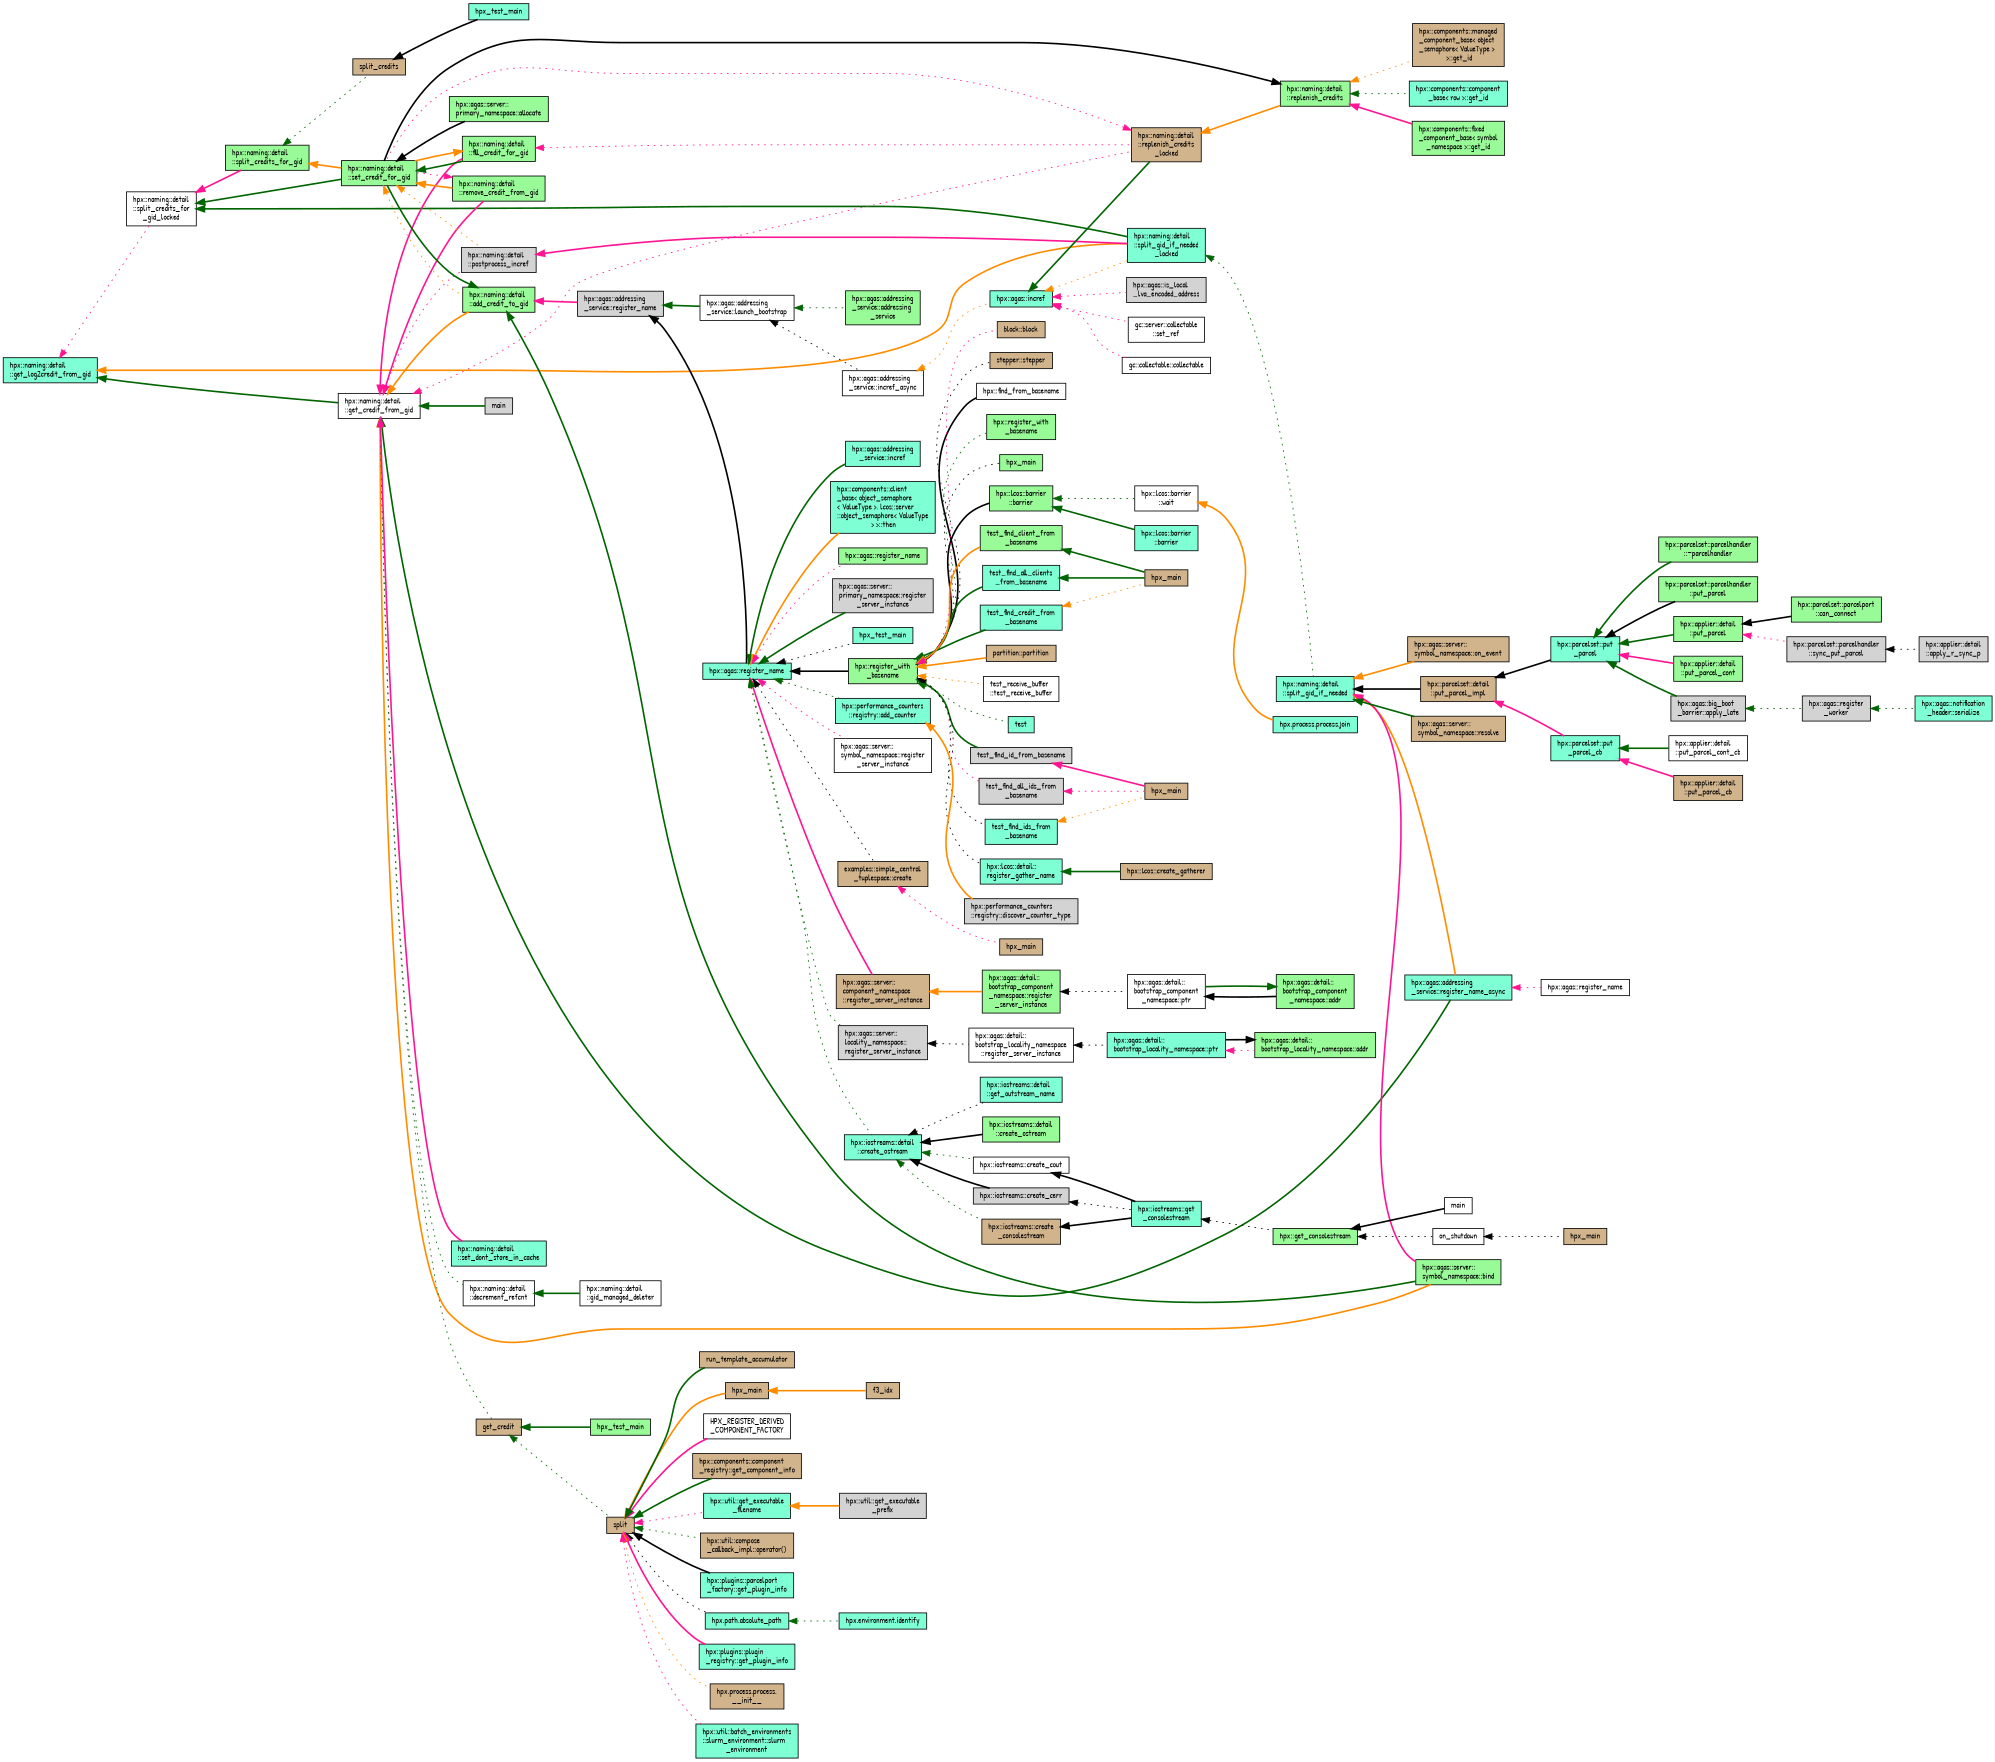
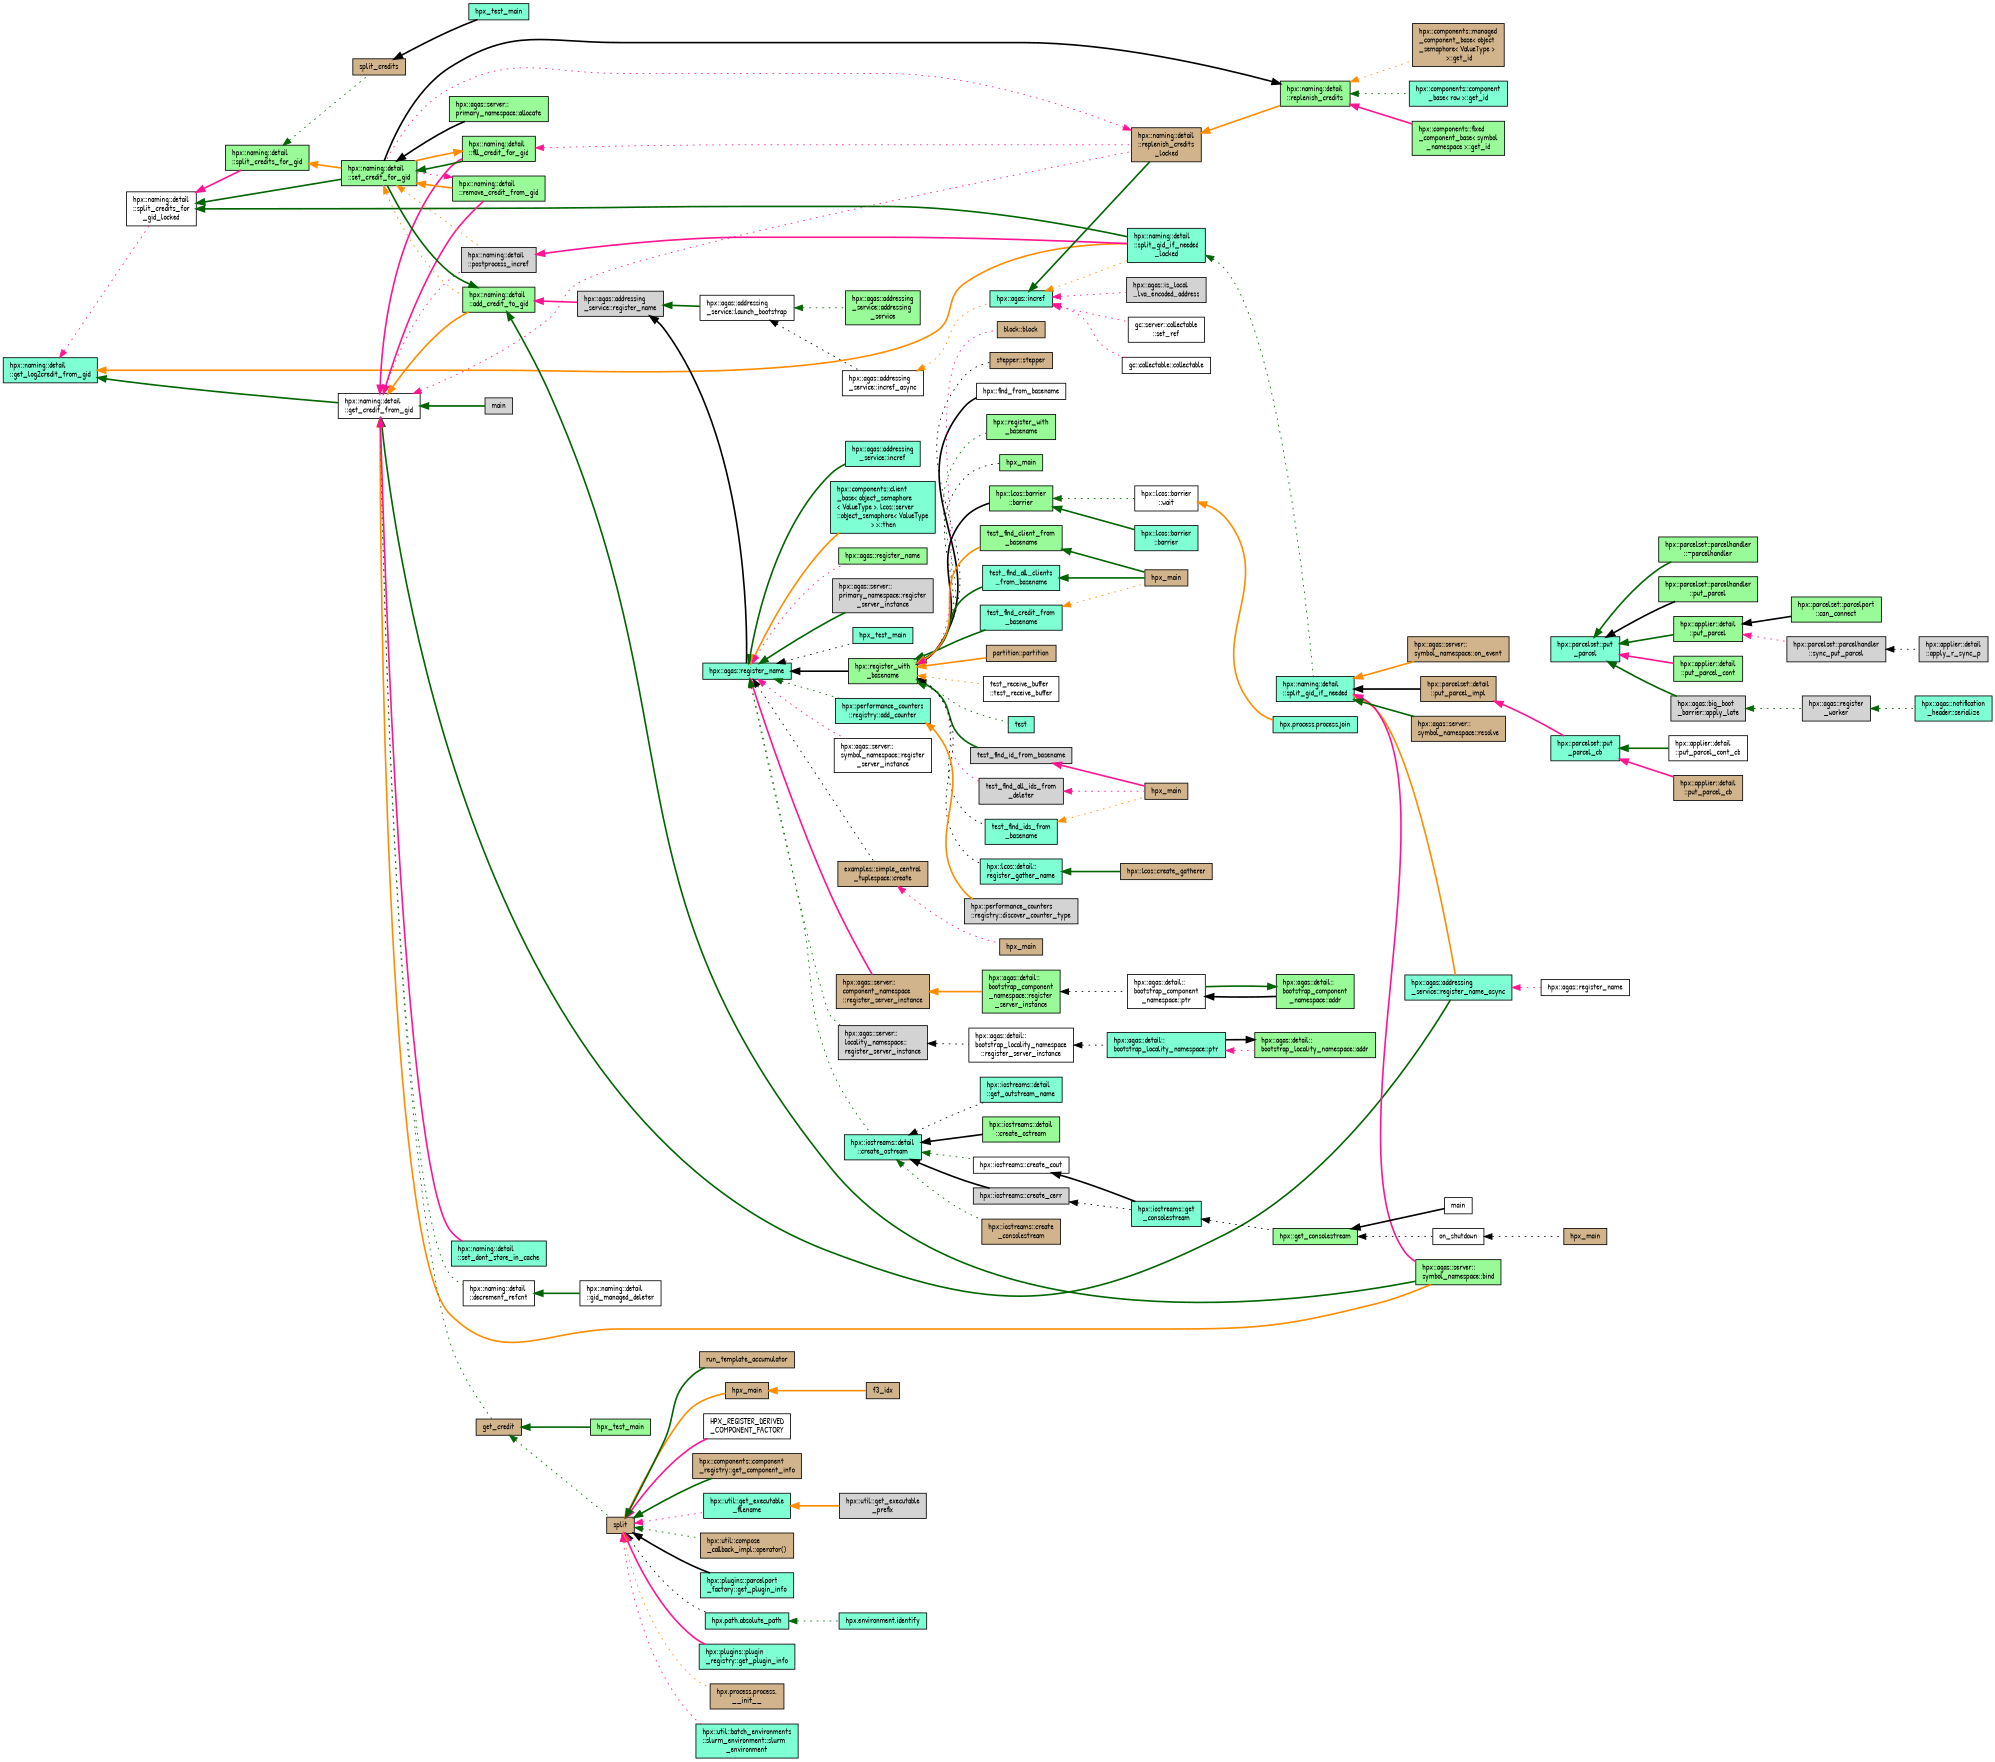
(1527, 667) -> none
(1021, 791) -> (1021, 791)
(1100, 1222) -> none
